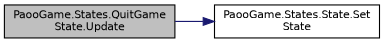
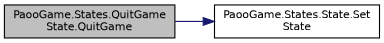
(90, 21) -> (90, 21)
